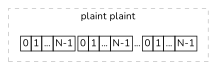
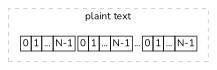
(108, 17) -> (108, 17)
